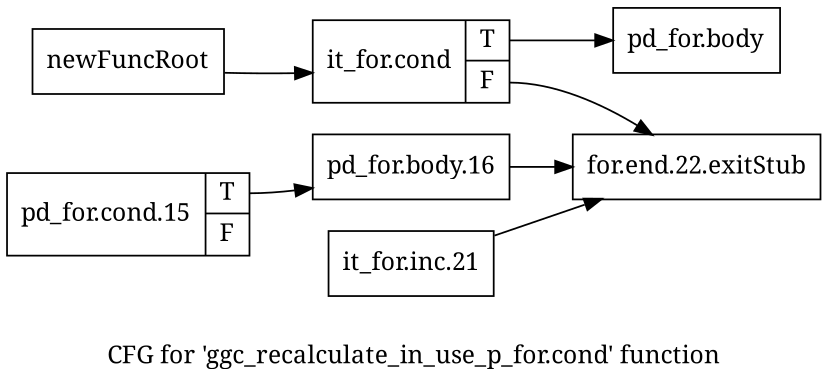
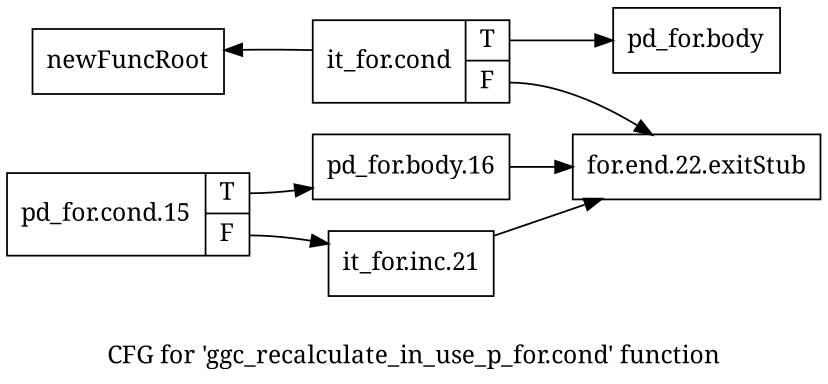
(260, 73) -> (278, 50)
none -> (280, 237)
